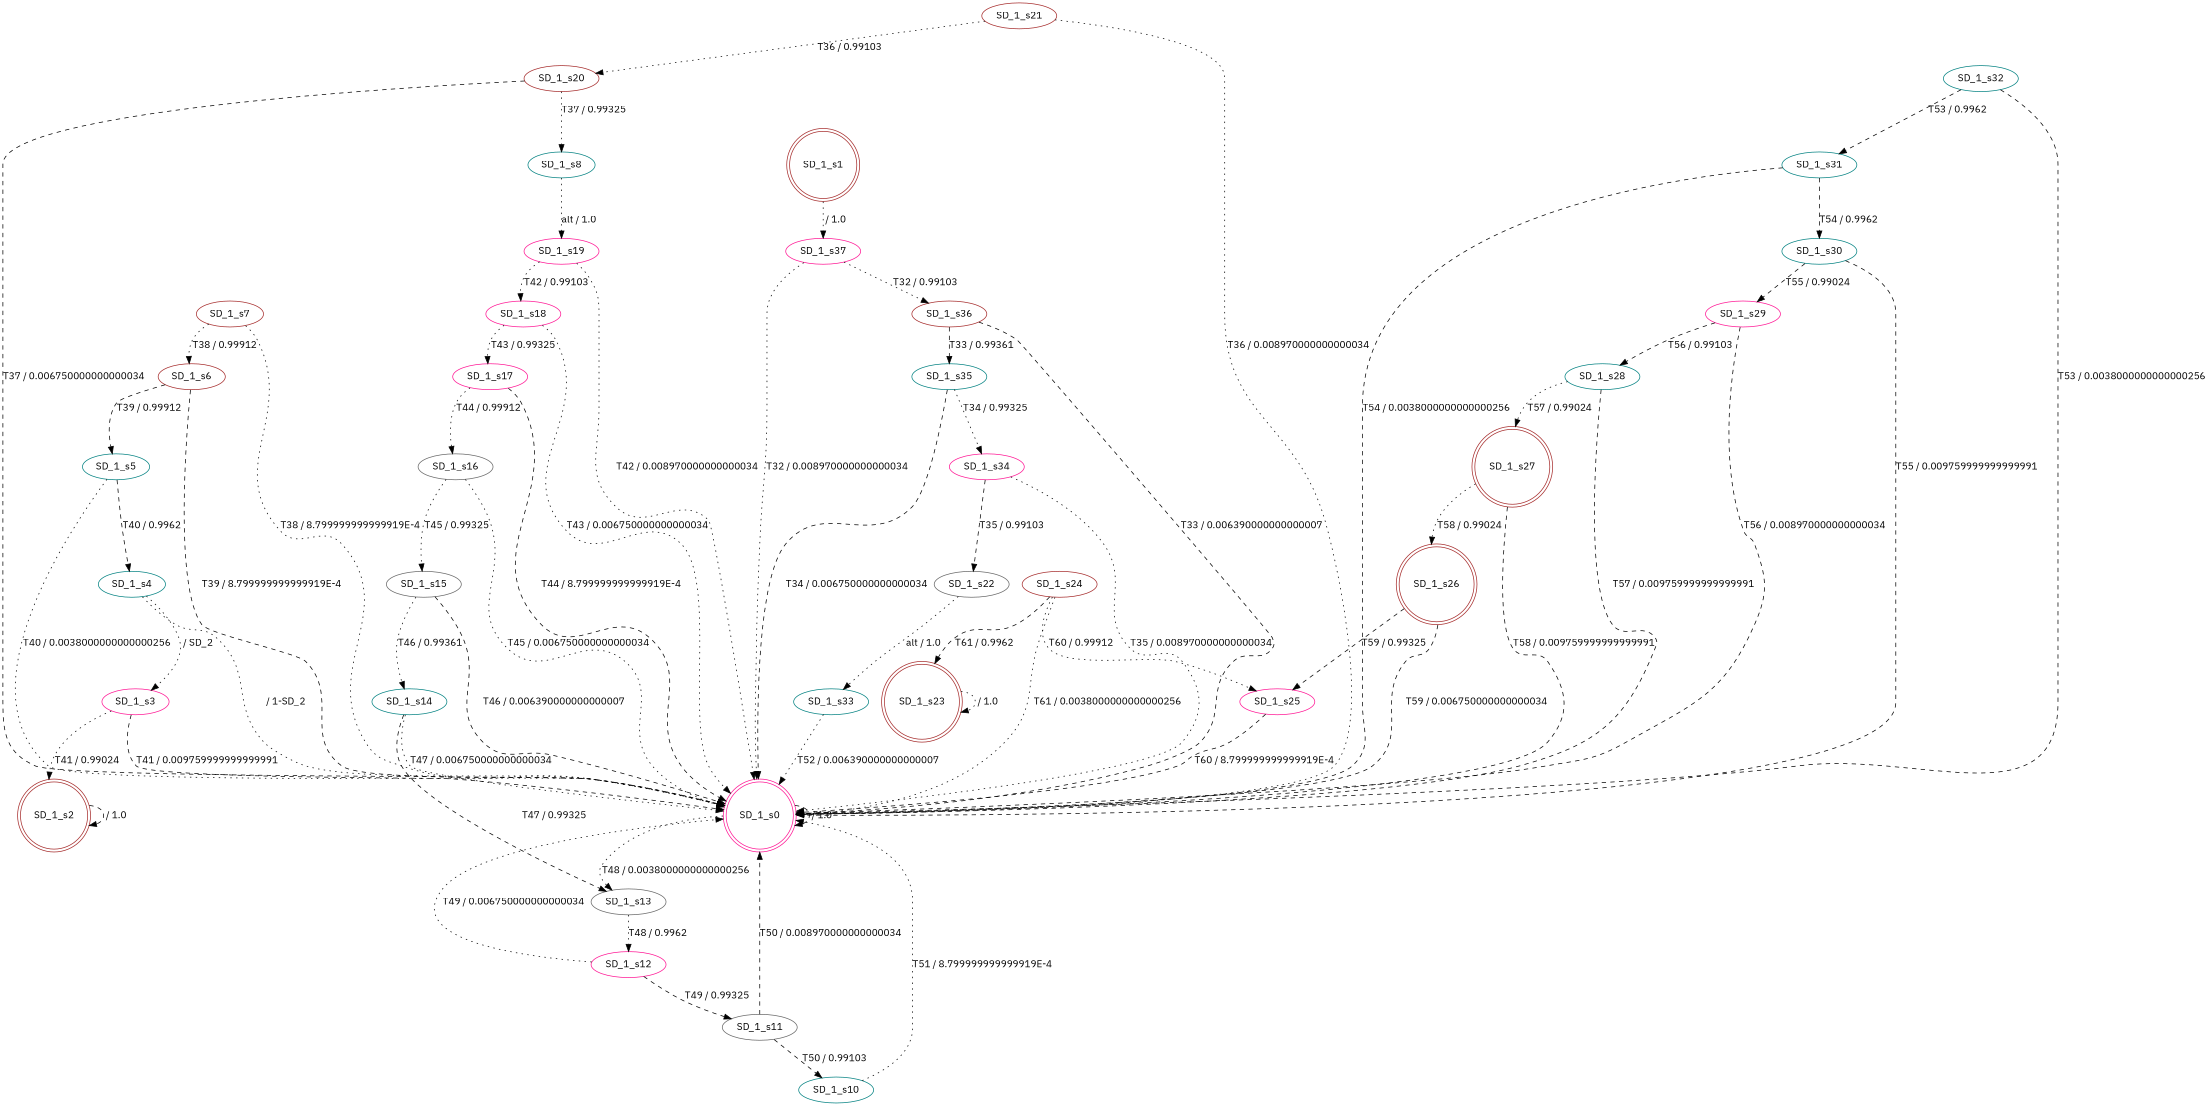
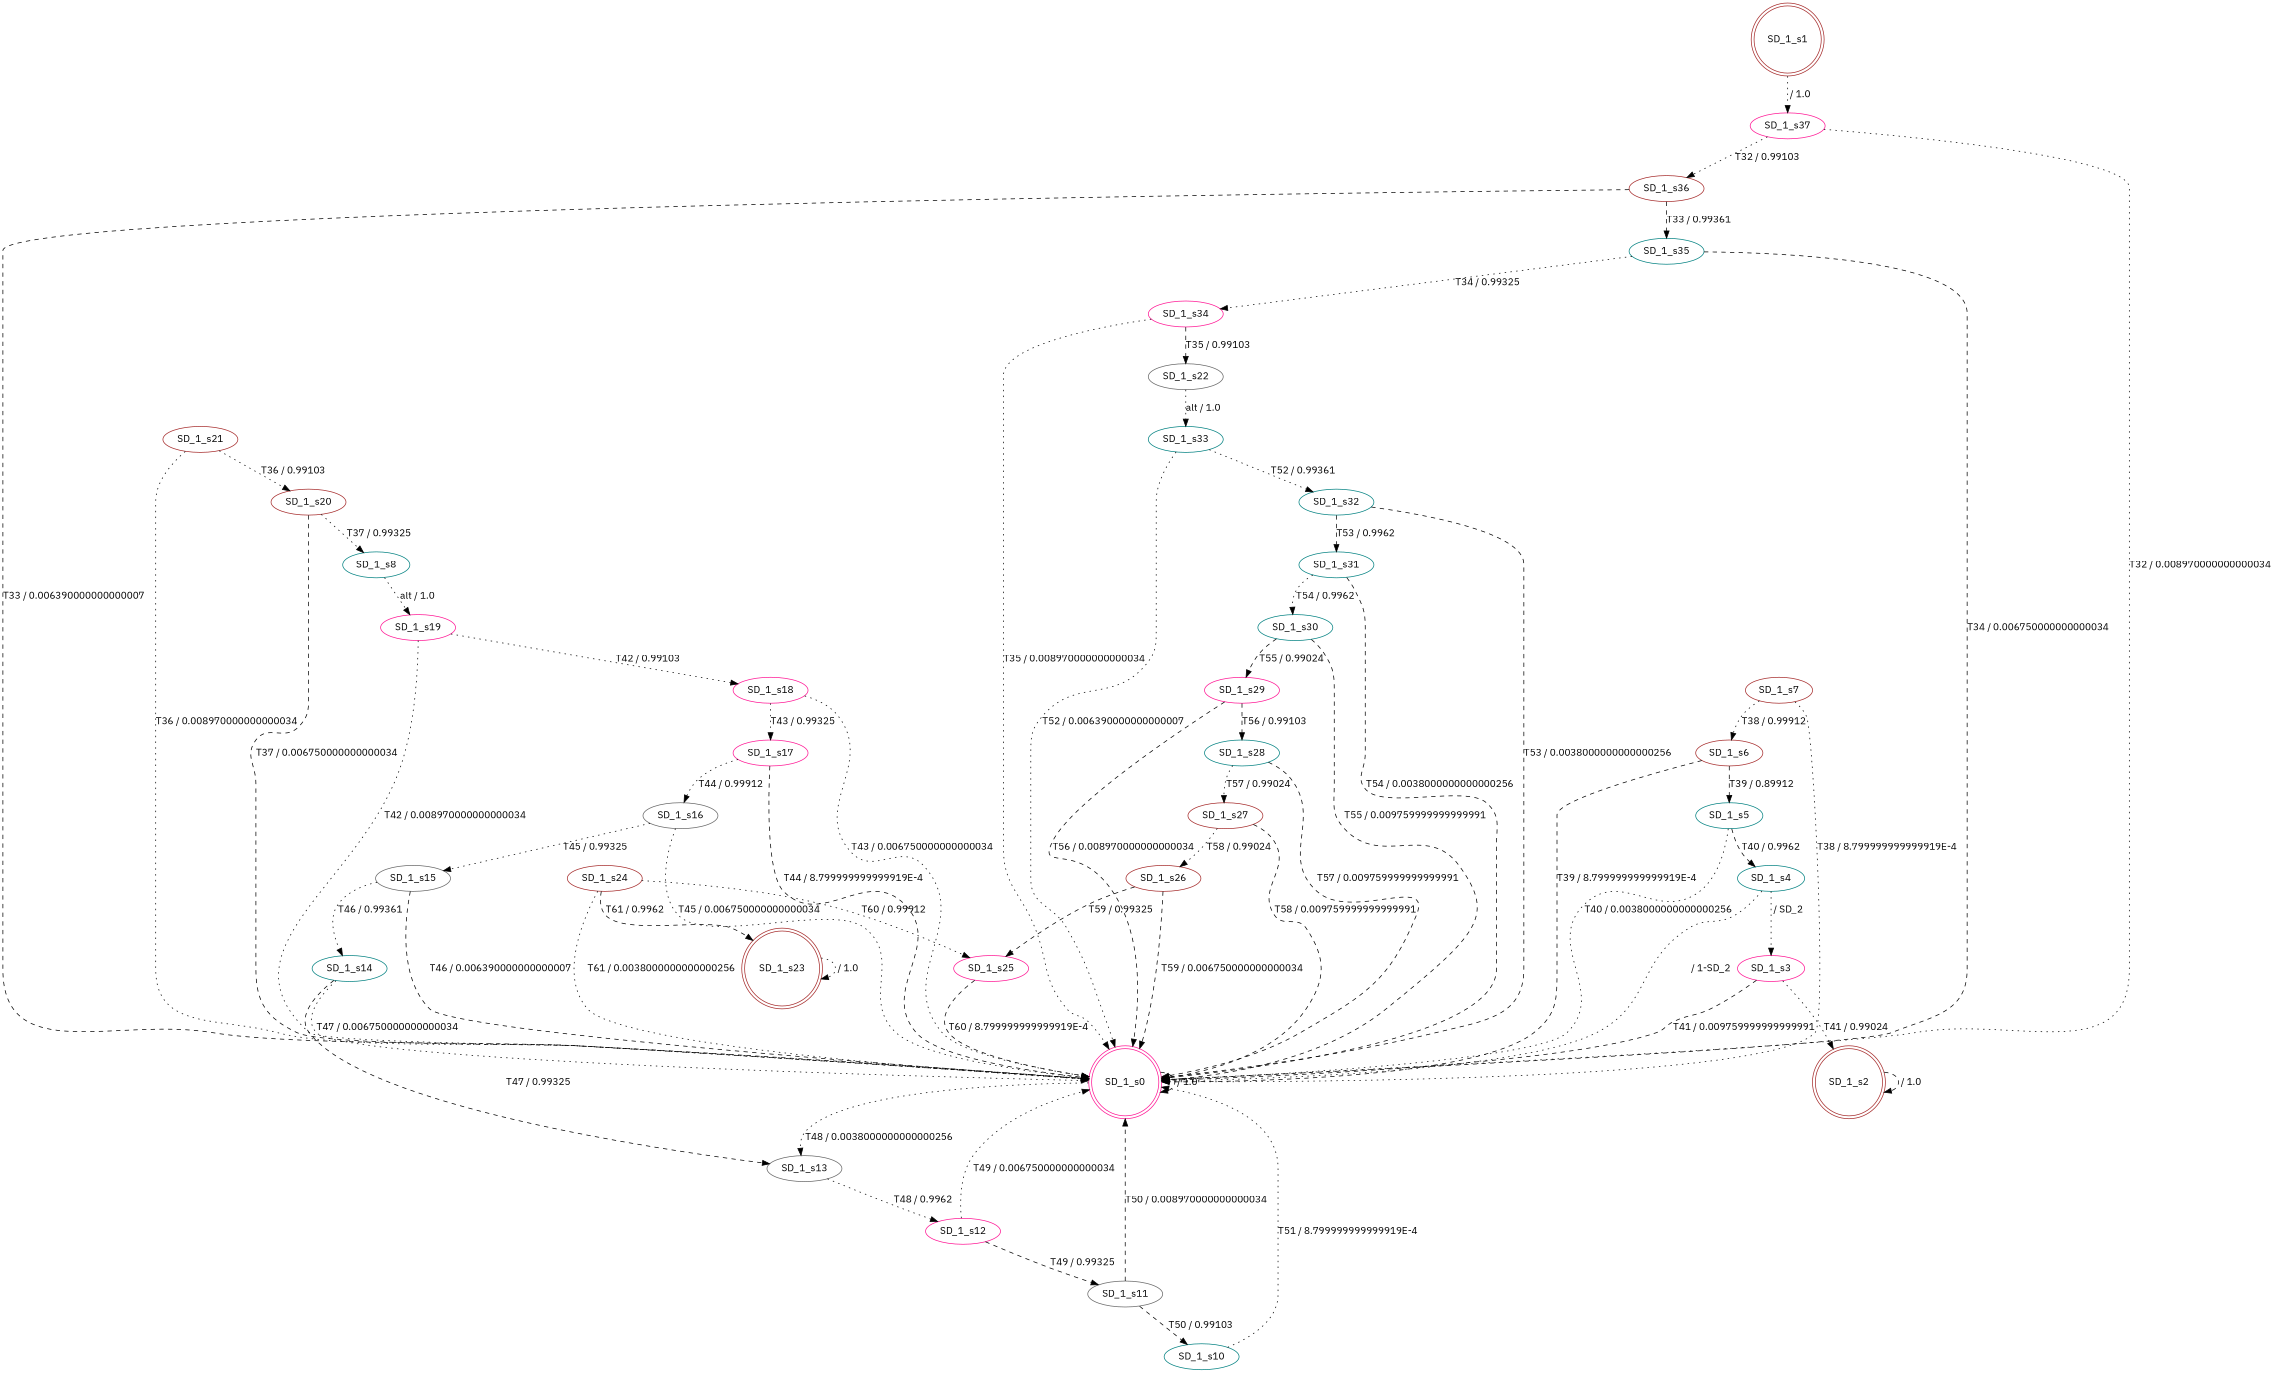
(1819, 205) -> (1298, 588)
(149, 408) -> (1762, 784)
(1512, 467) -> (1225, 816)
none -> (1258, 469)
(1437, 584) -> (1163, 878)
